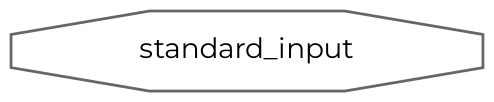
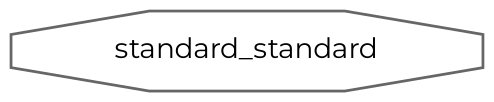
(247, 51) -> (247, 51)
